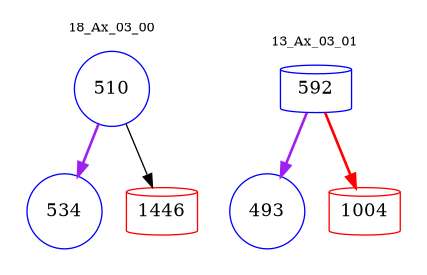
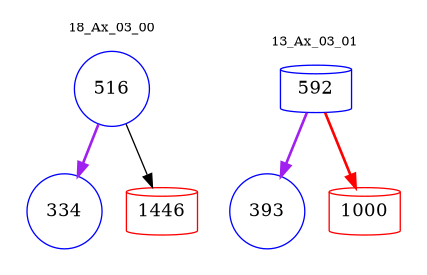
(112, 89) -> (112, 89)
(65, 211) -> (65, 211)
(267, 211) -> (267, 211)
(365, 211) -> (365, 211)
